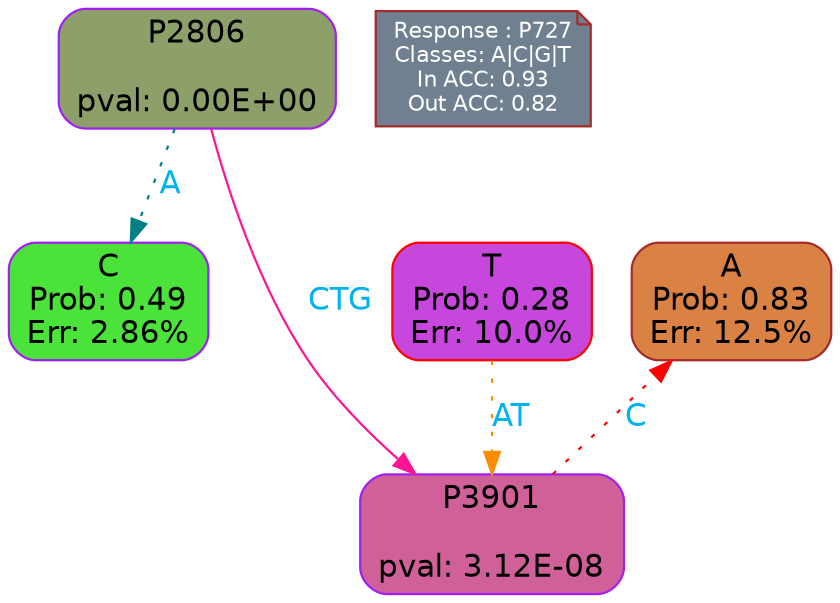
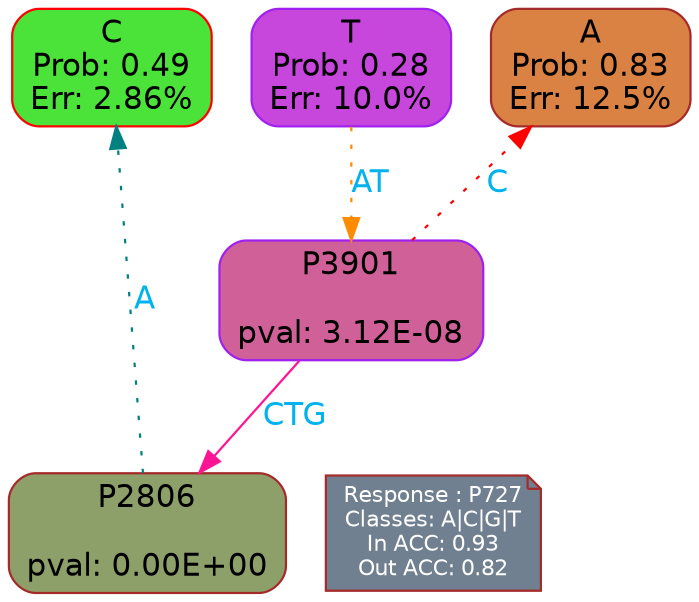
(197, 69) -> (147, 533)
(109, 301) -> (112, 68)
(492, 301) -> (351, 68)
(279, 309) -> (257, 408)
